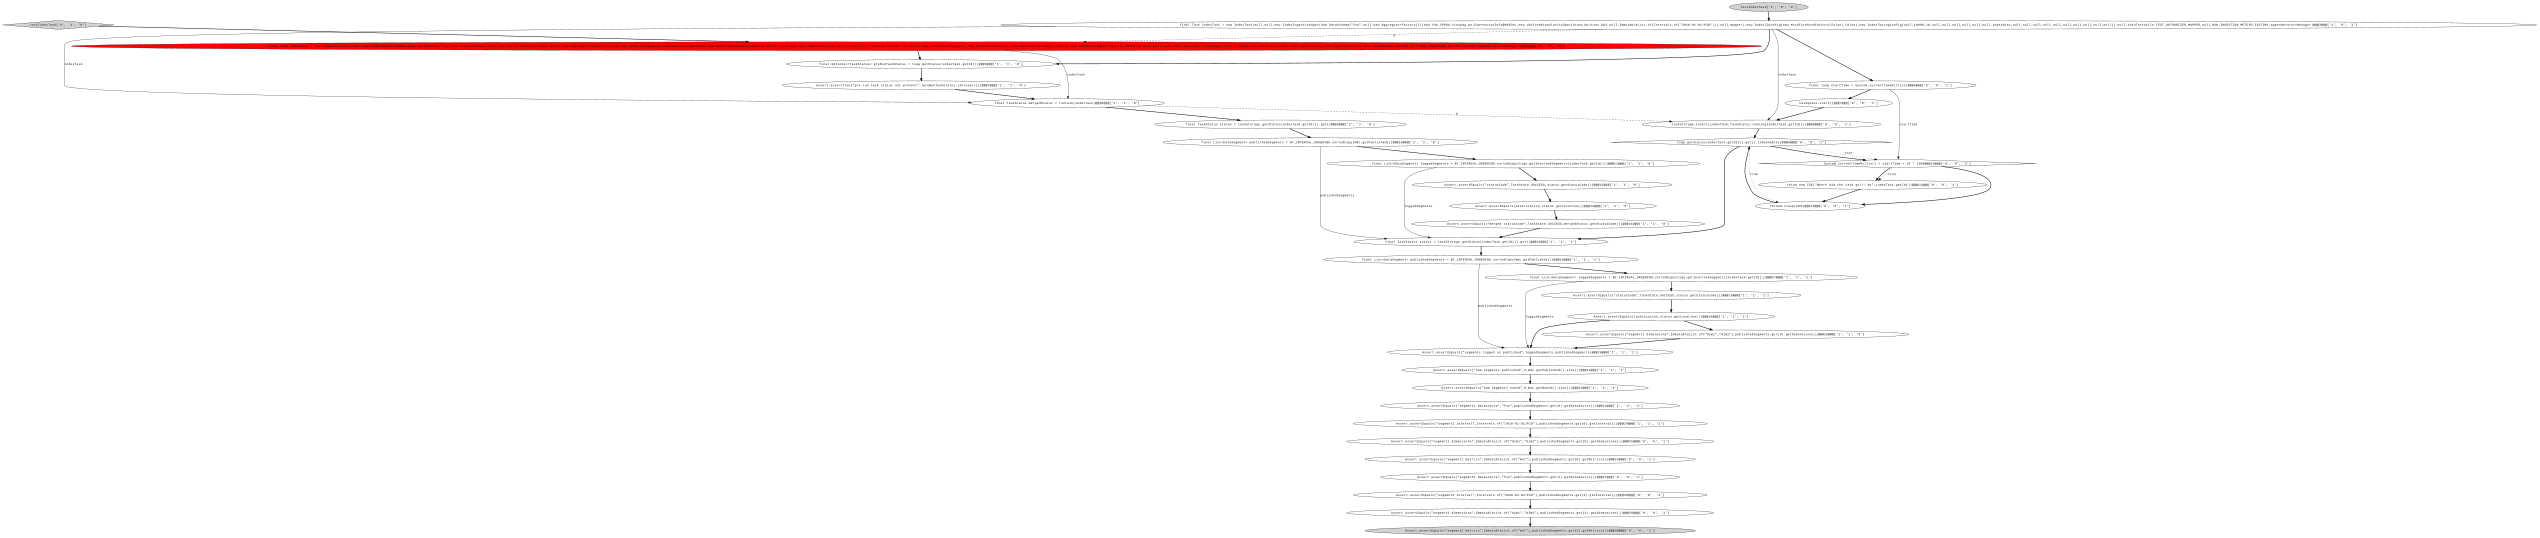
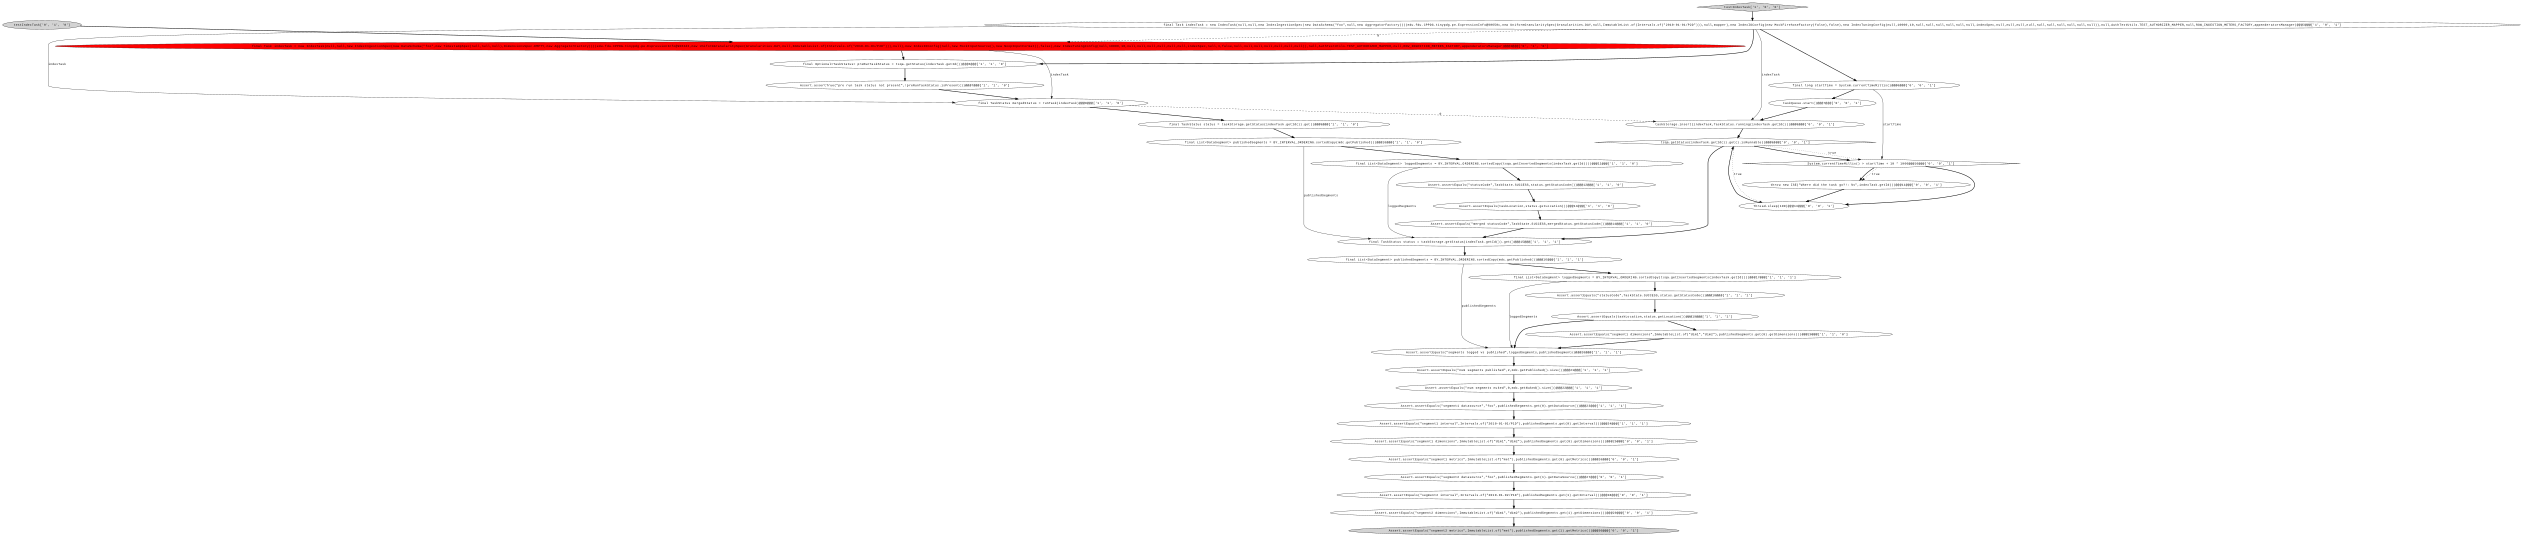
(1769, 7) -> (1752, 7)
(58, 25) -> (42, 25)
